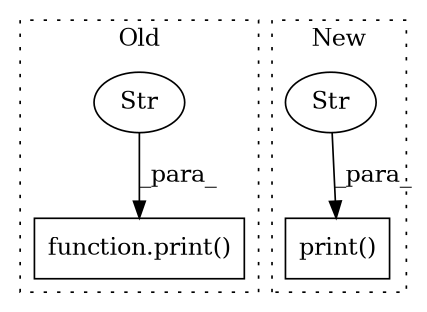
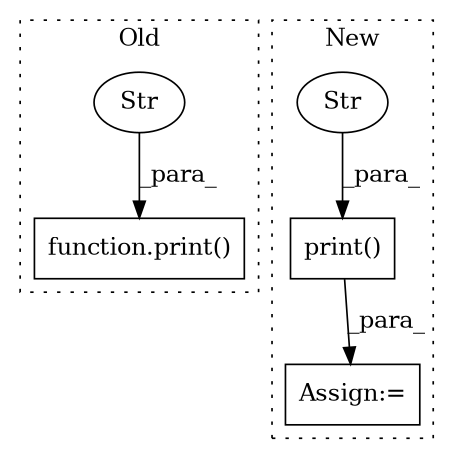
none -> (353, 395)
